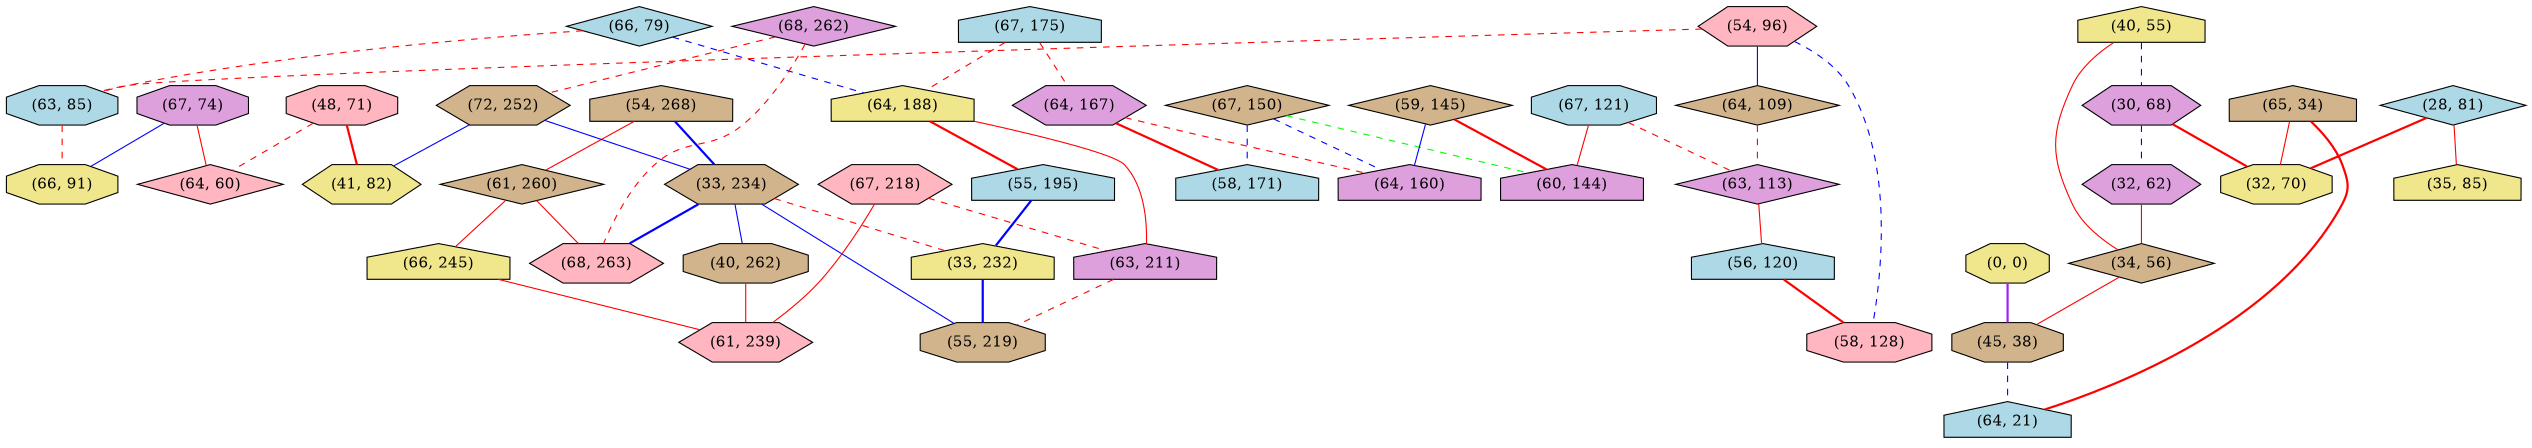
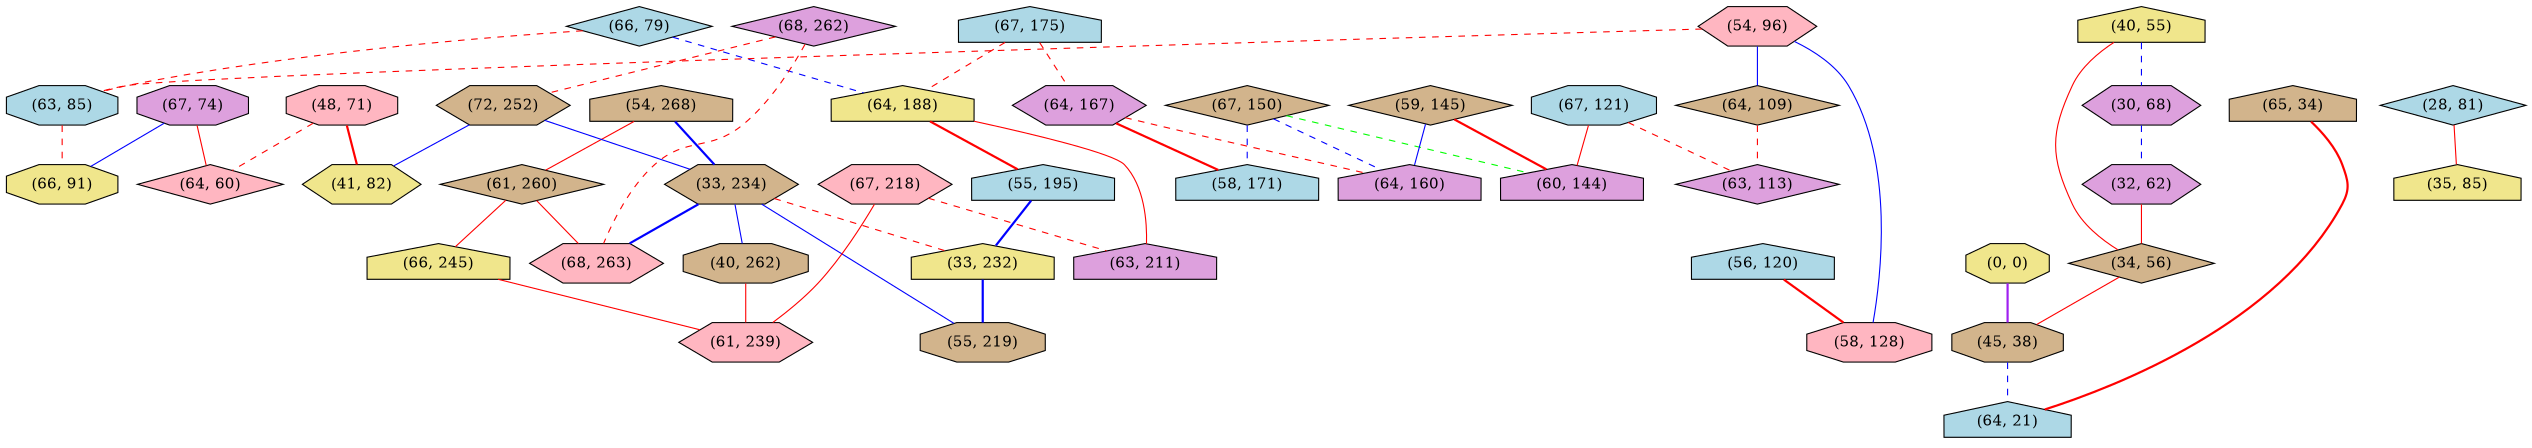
(1876, 167) -> (1876, 167)
(2276, 184) -> none
(1760, 224) -> none
(1065, 302) -> none
